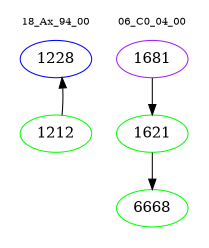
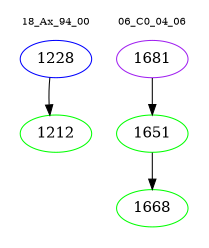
(152, 22) -> (152, 22)
(63, 102) -> (49, 91)
(152, 134) -> (152, 134)
(152, 208) -> (152, 208)
